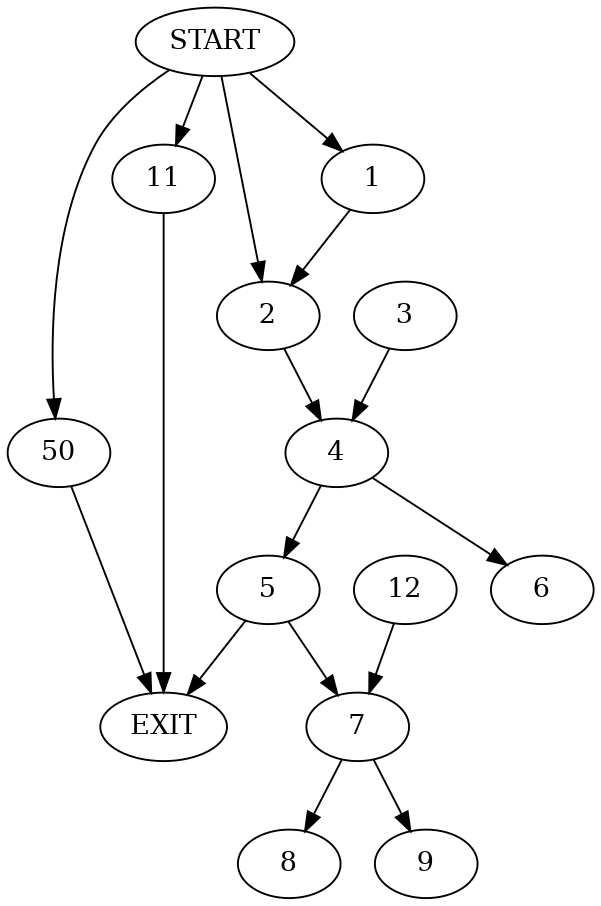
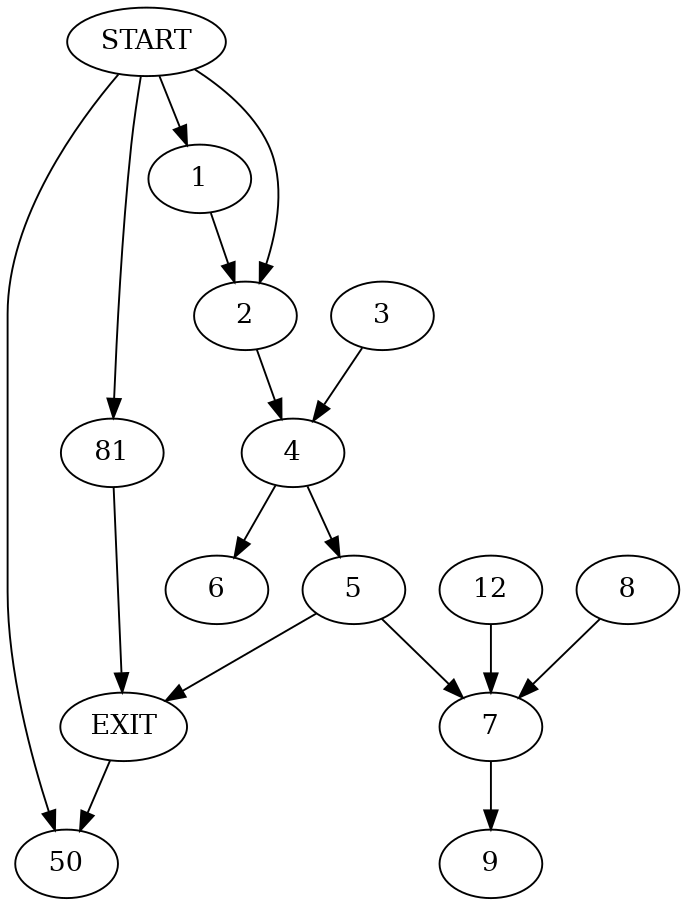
(164, 179) -> (112, 453)
(108, 581) -> (99, 787)
(328, 787) -> (566, 652)
